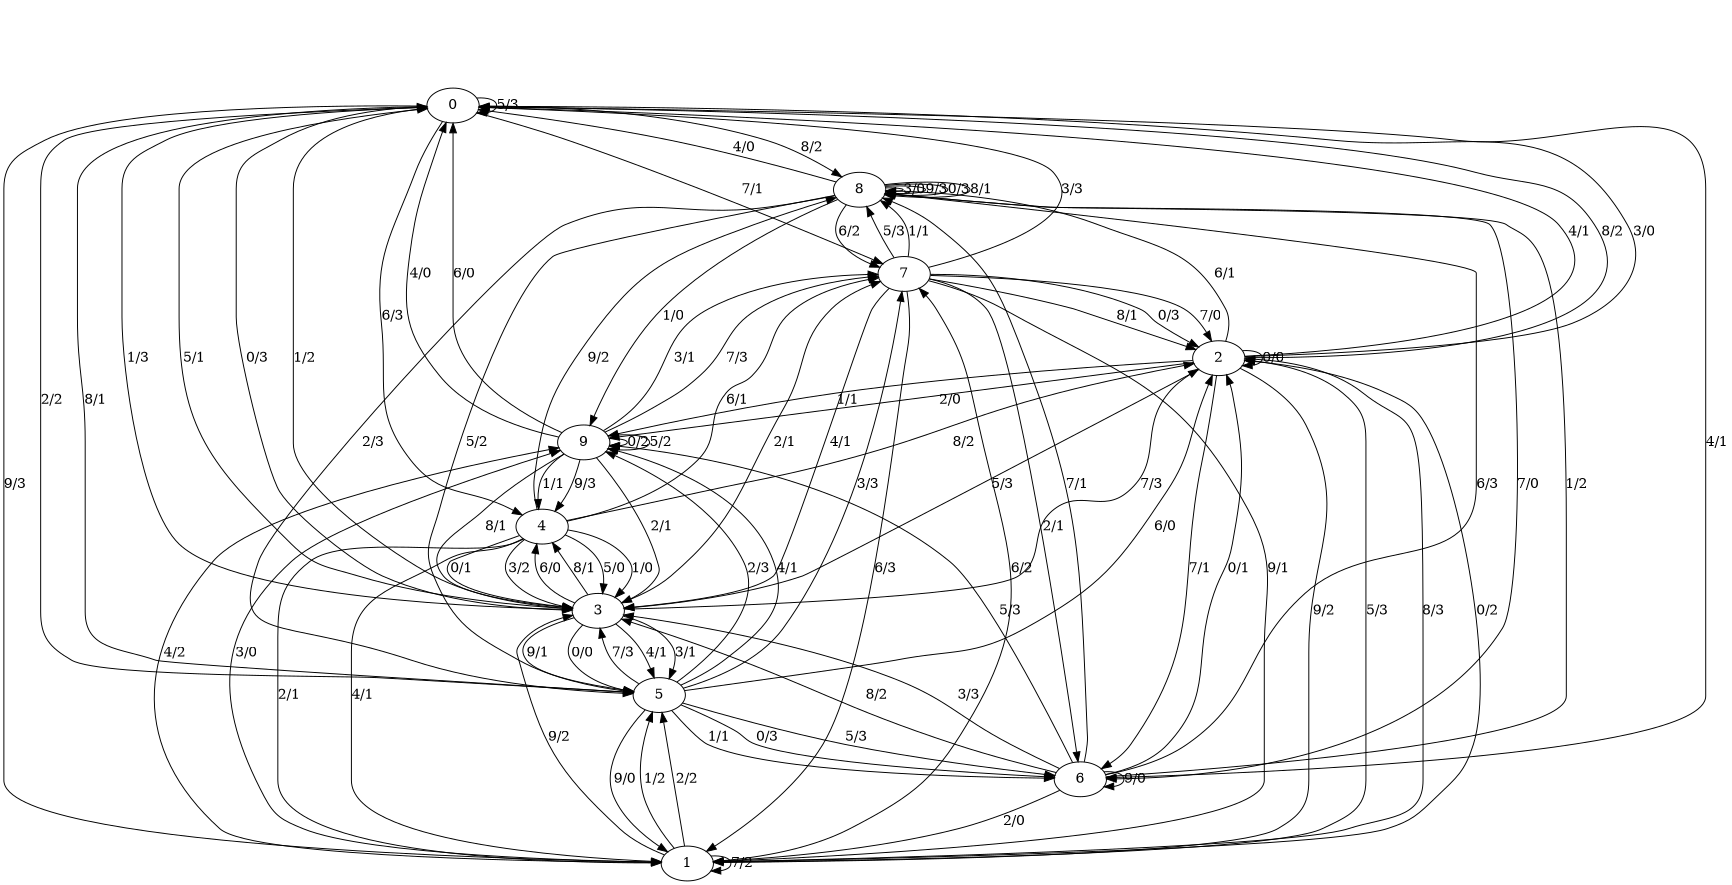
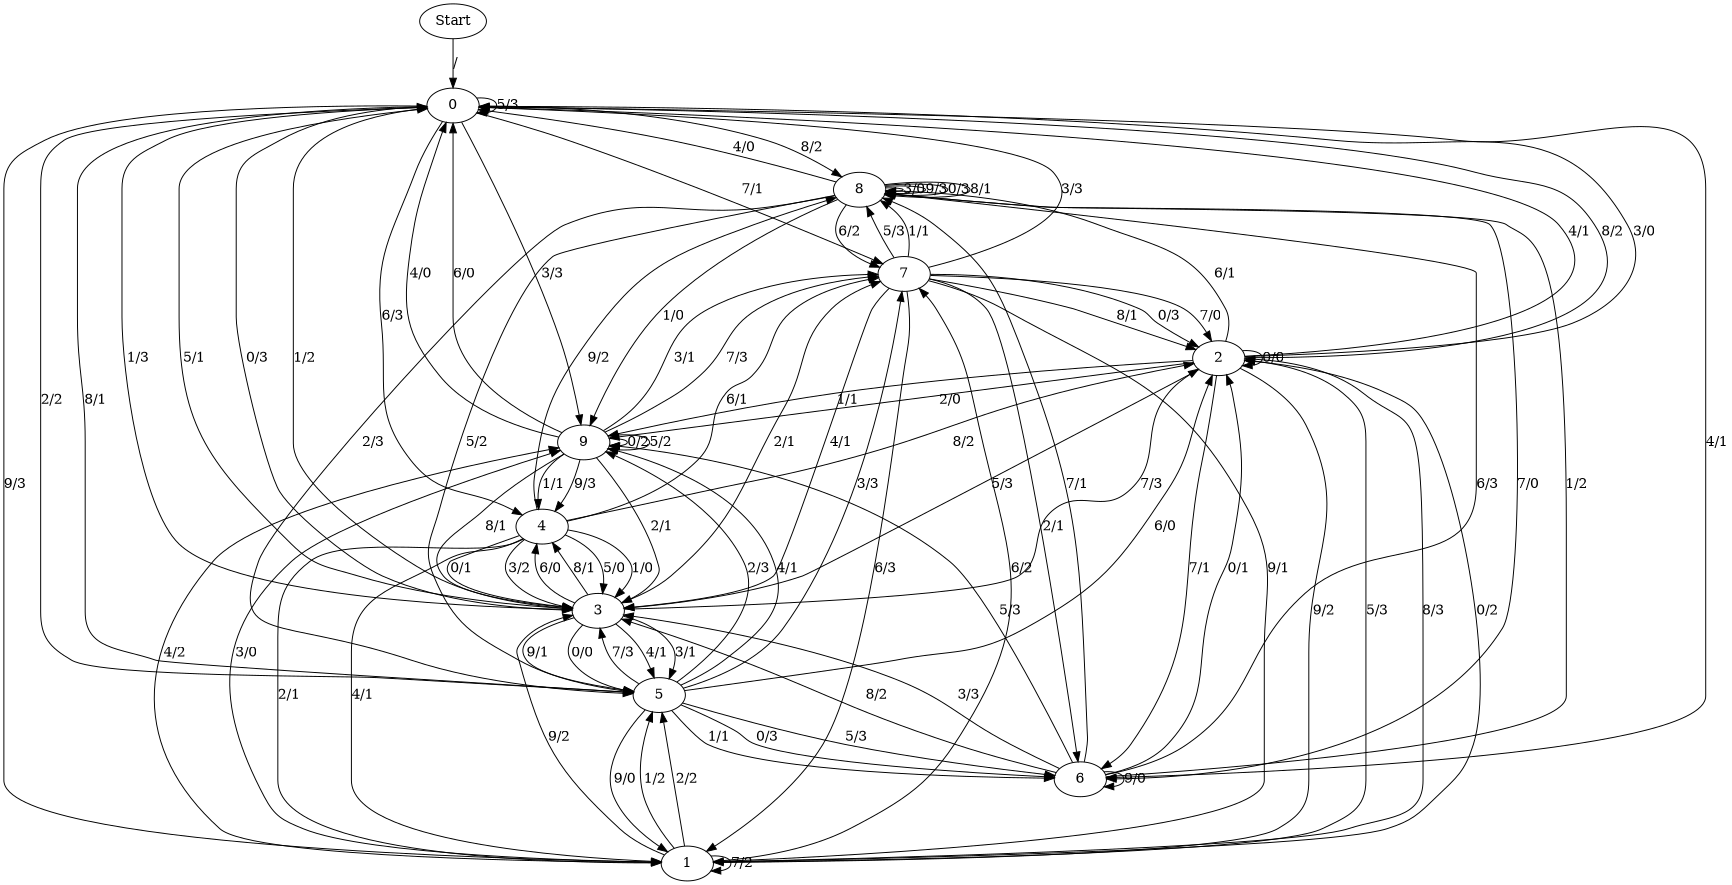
none -> (453, 21)
none -> (531, 265)
(895, 842) -> none
